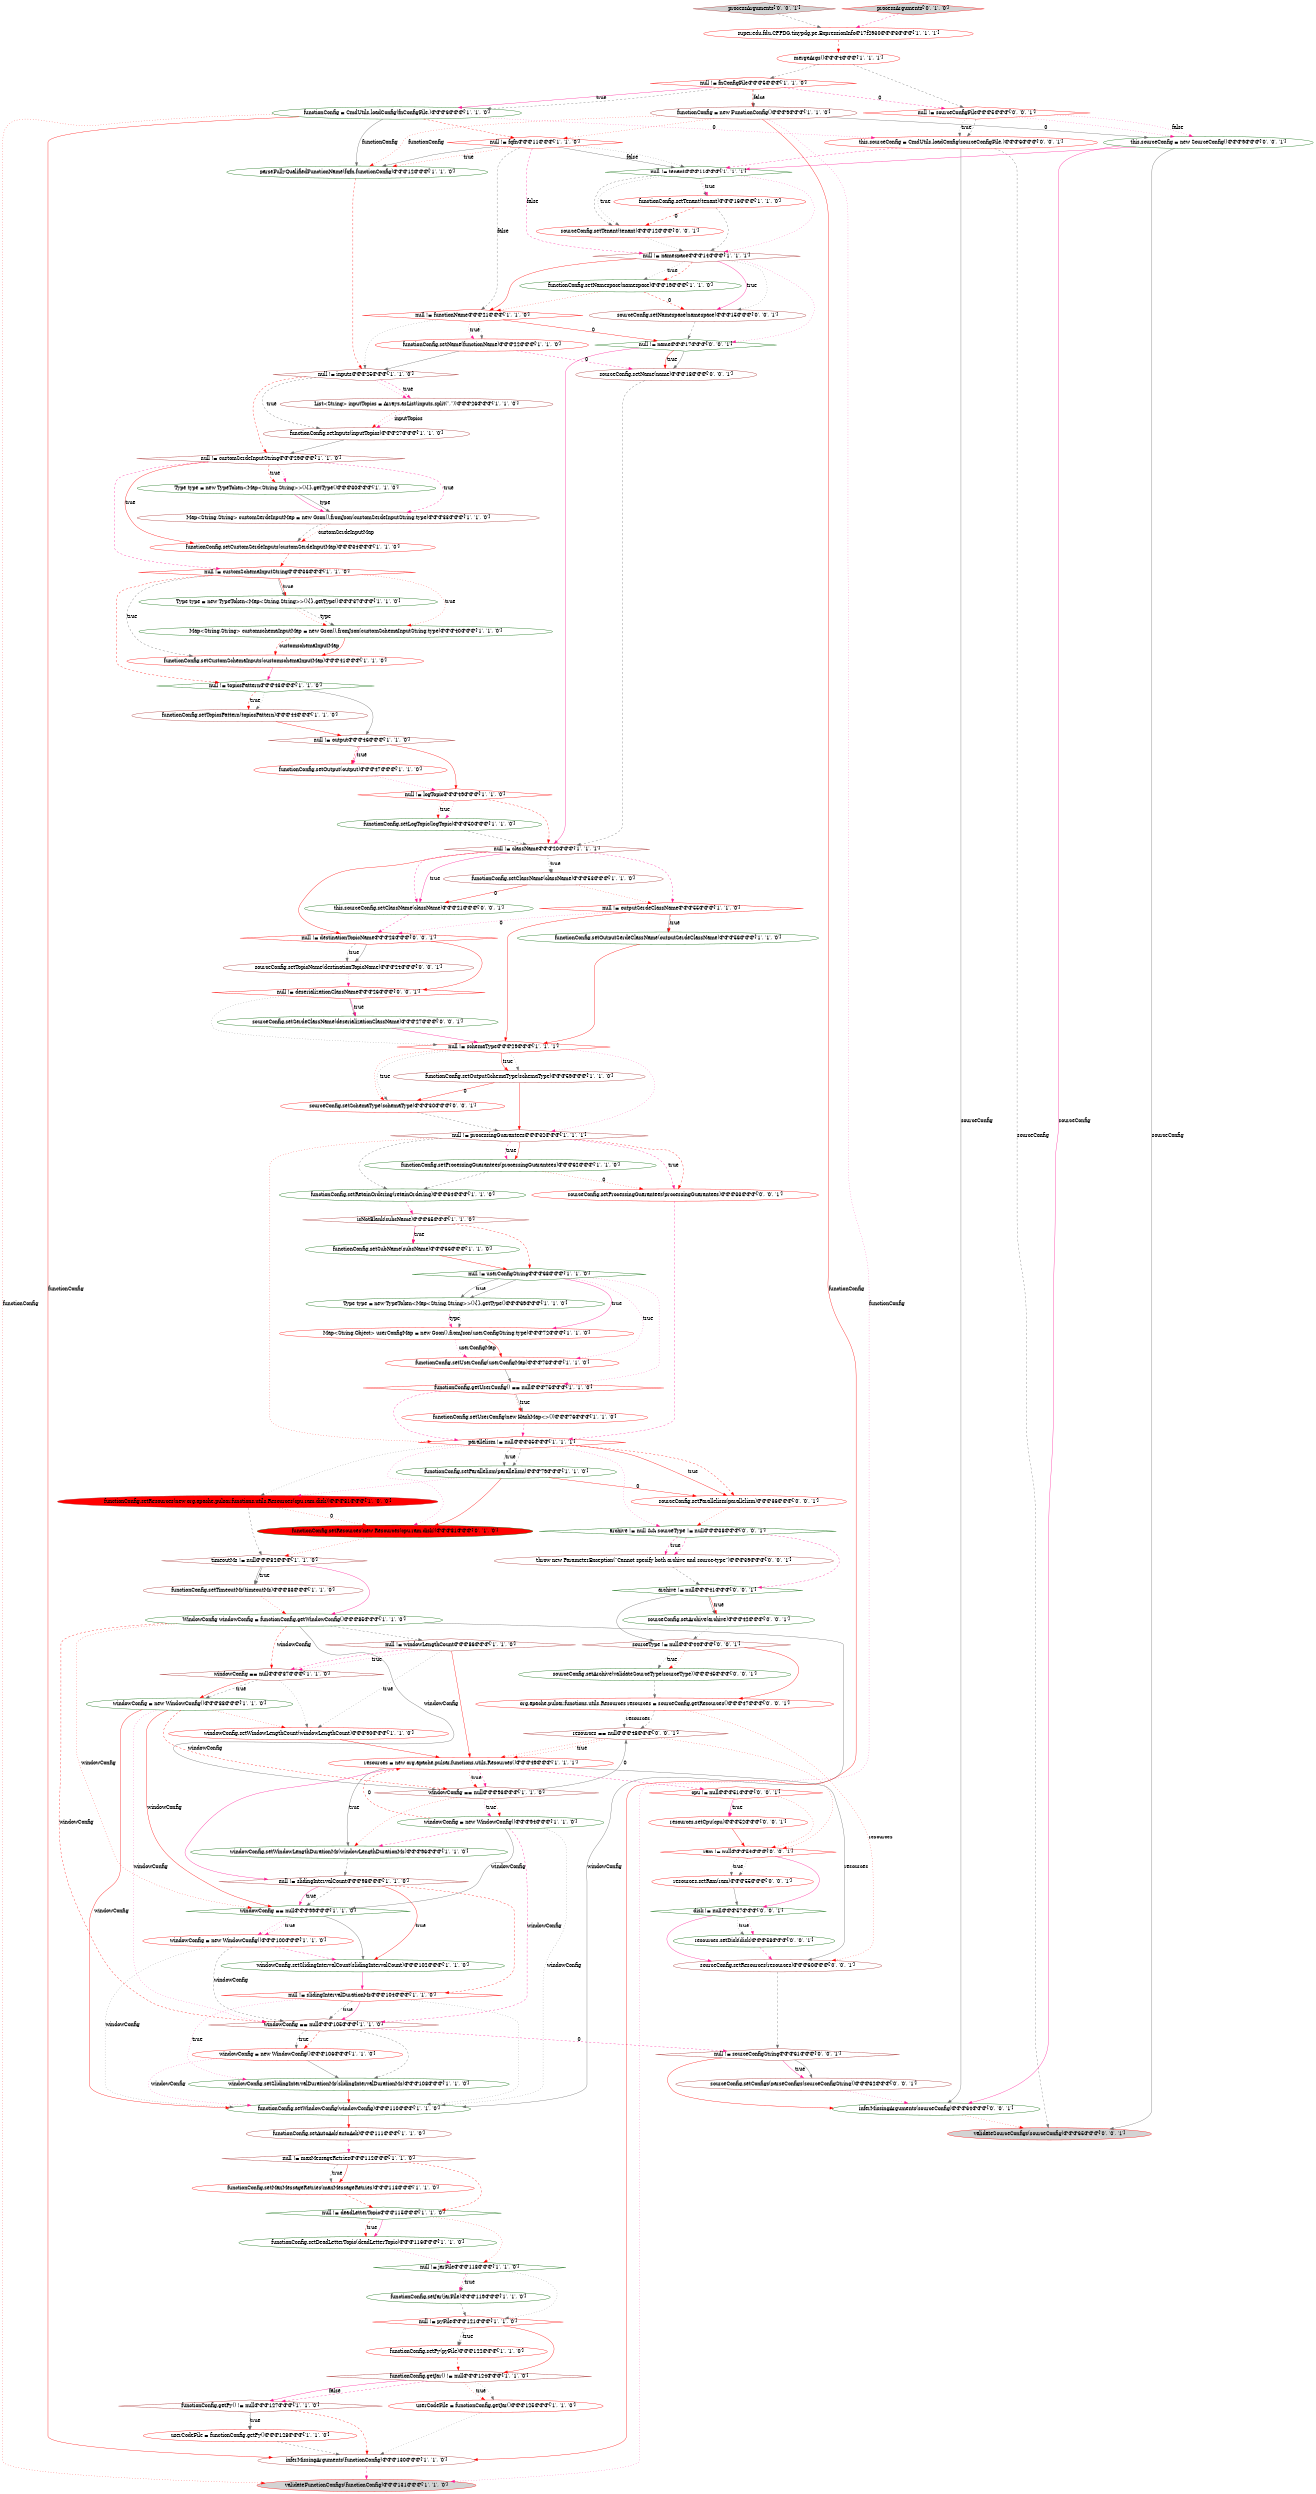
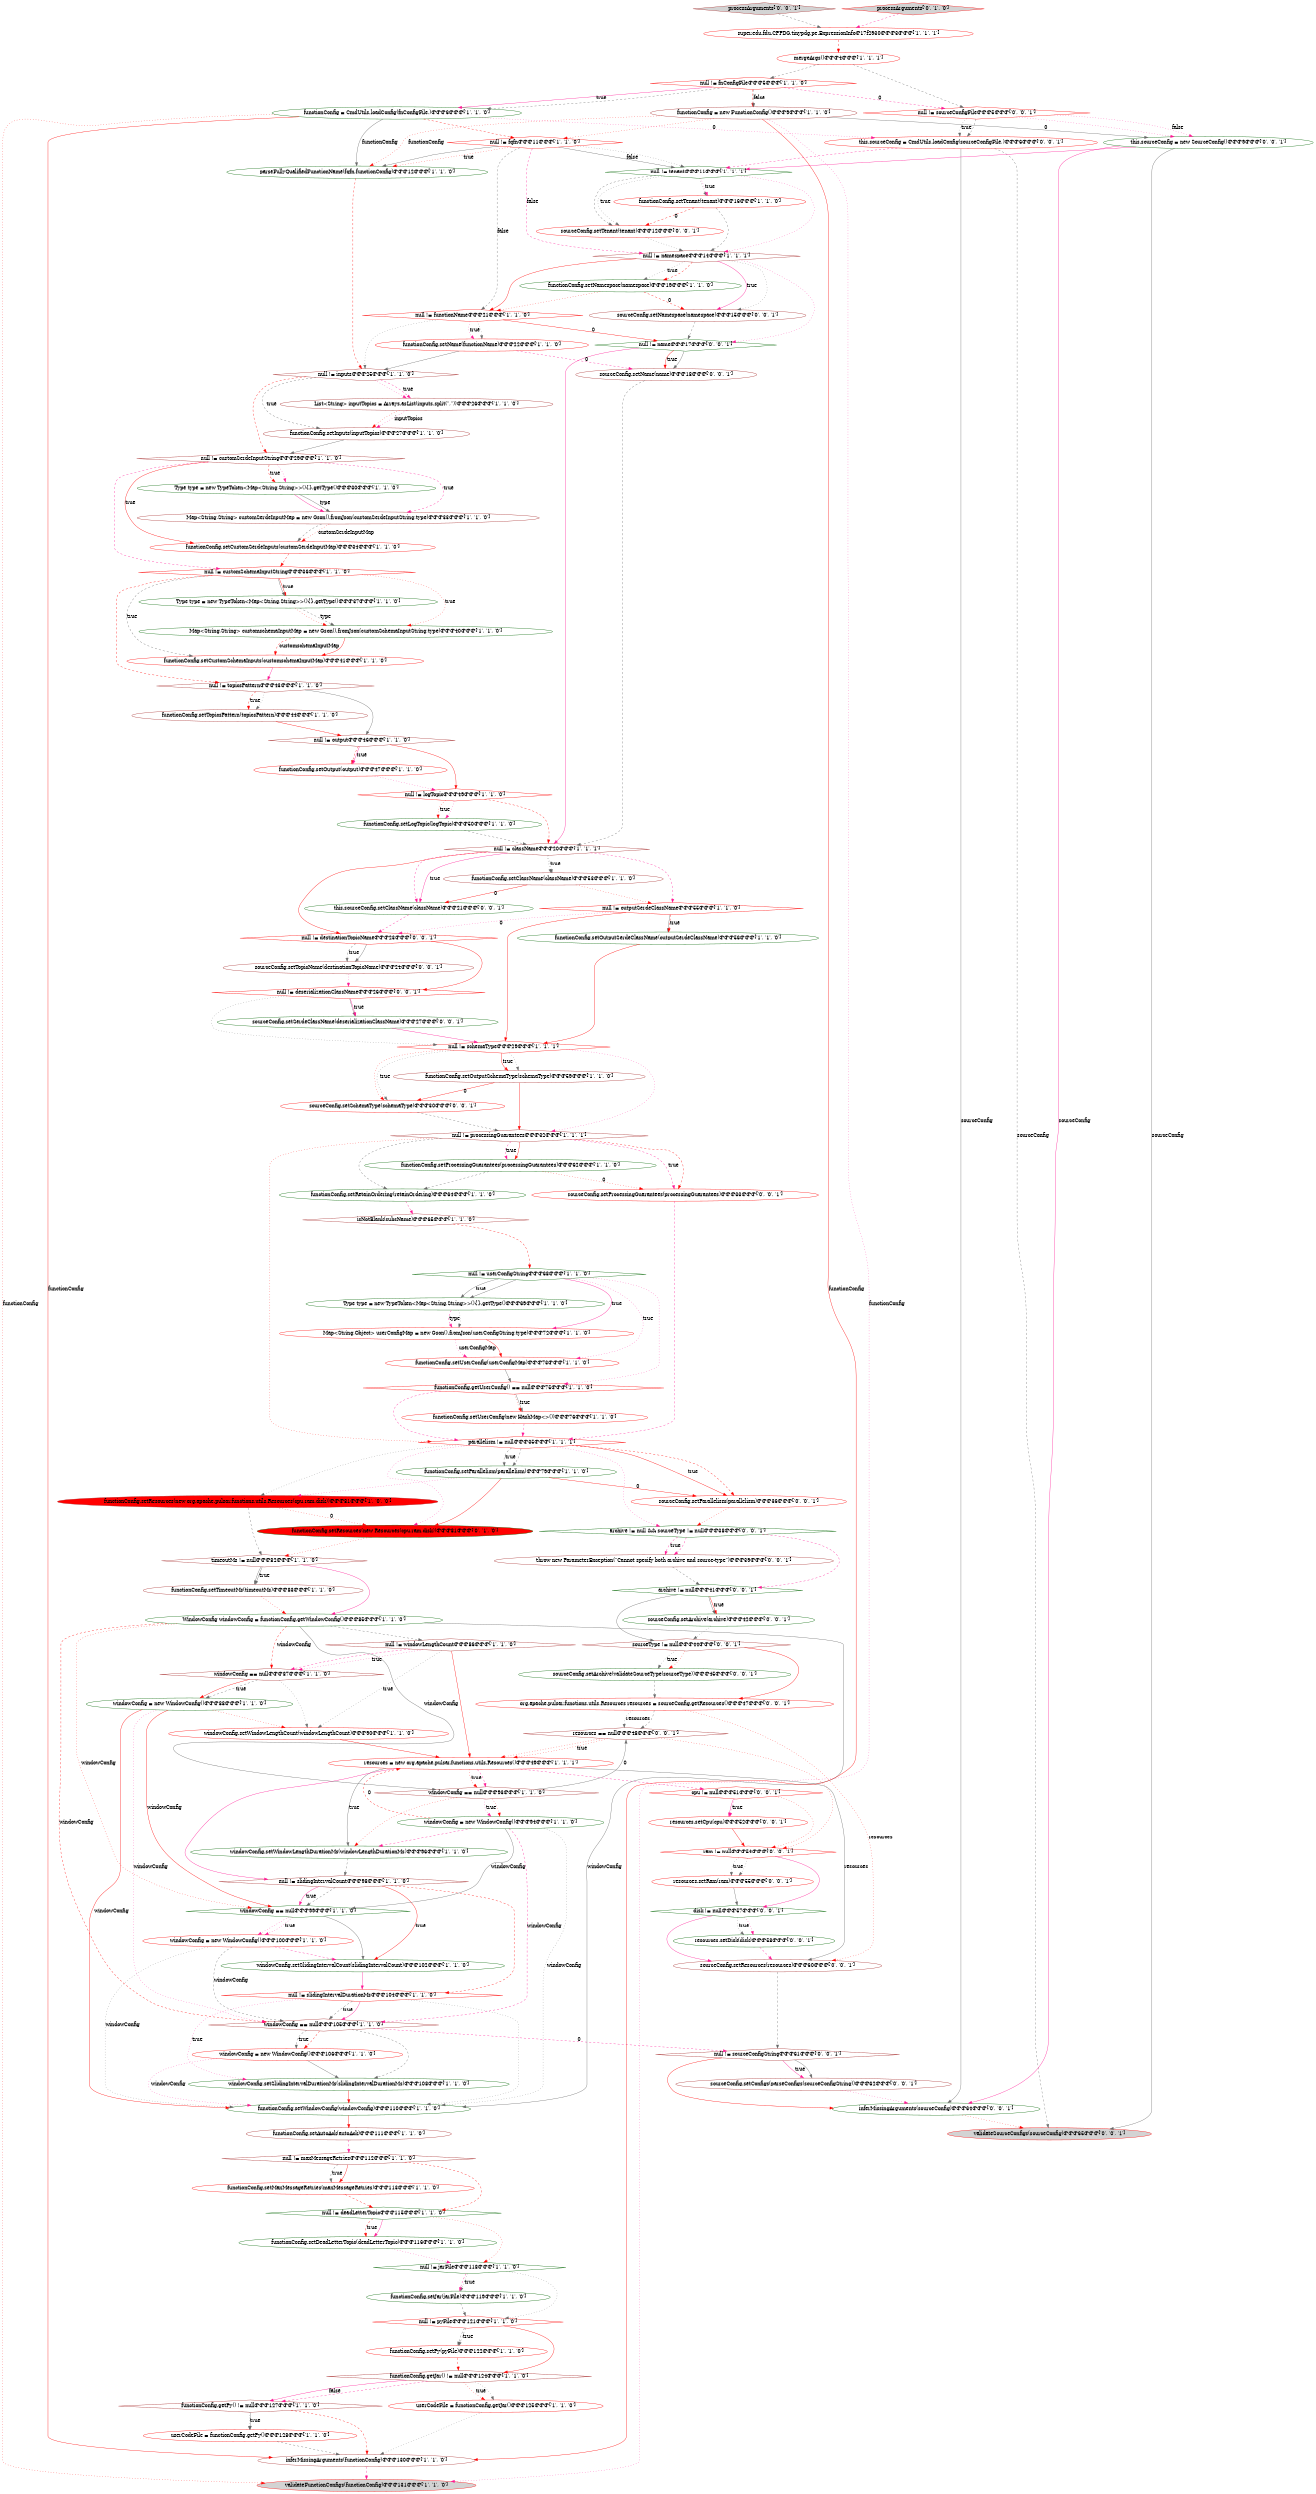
(265, 686) -> (265, 686)
(412, 1250) -> none
(284, 1770) -> none
